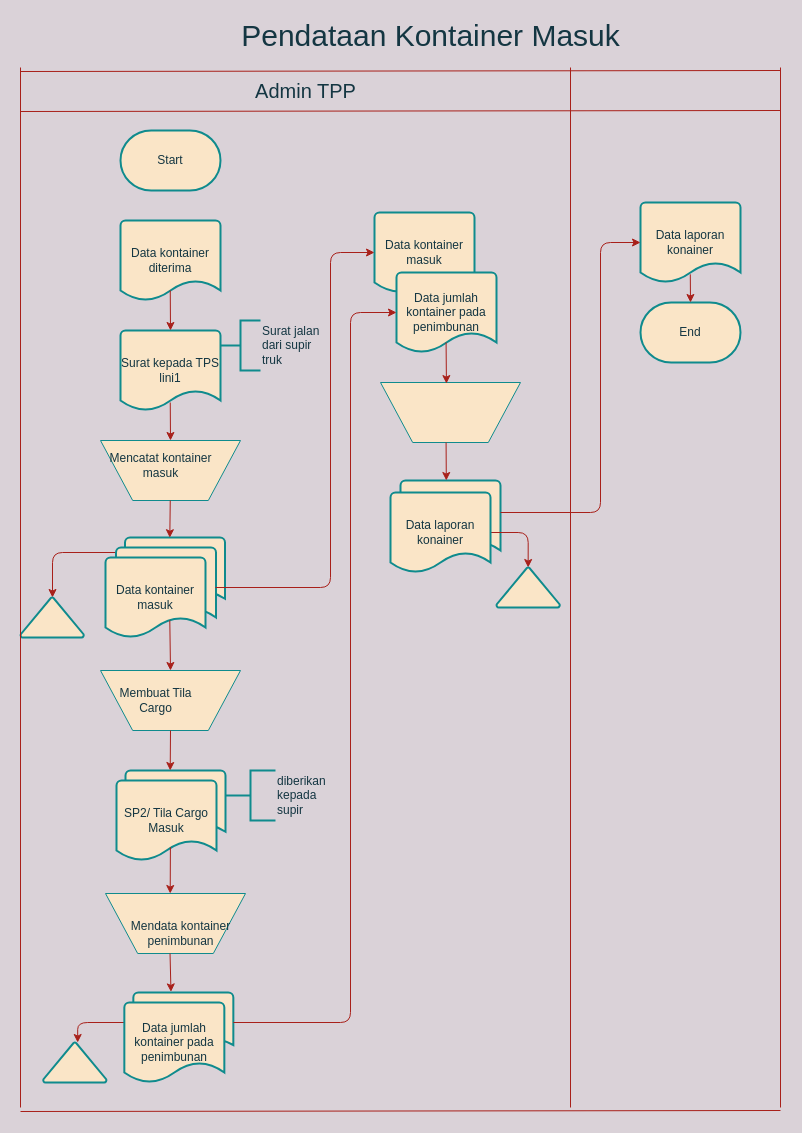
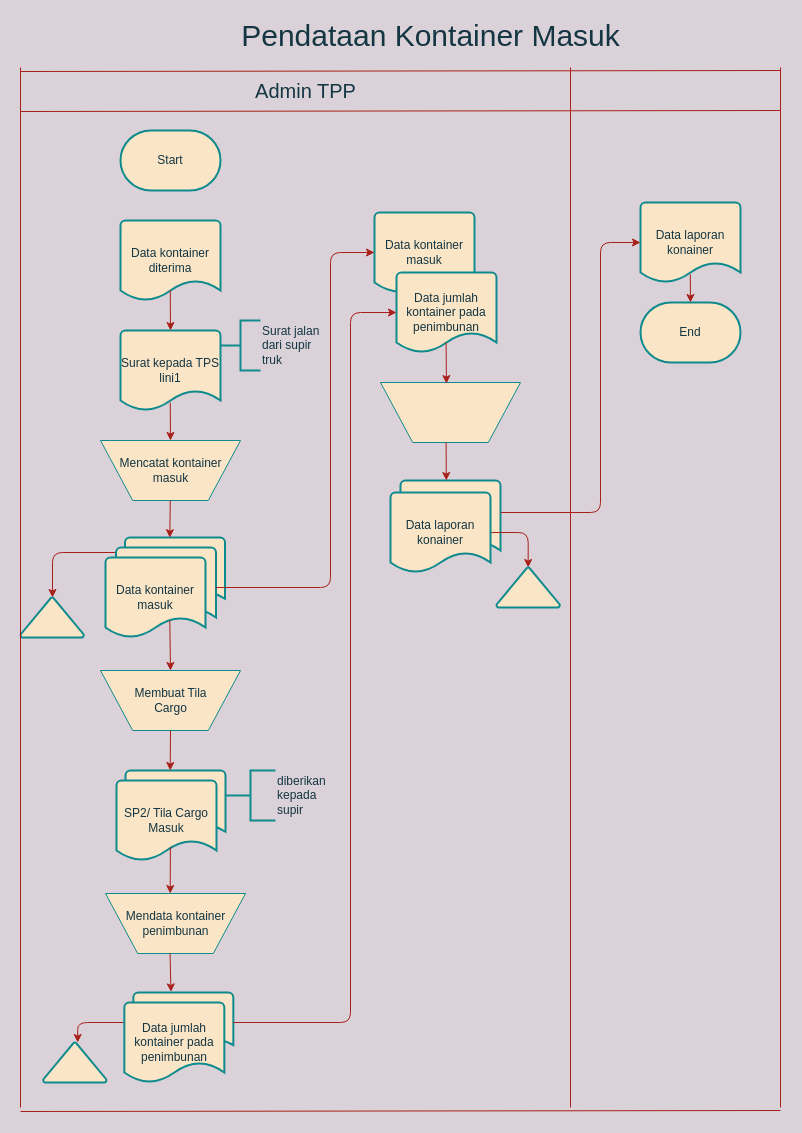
(161, 466) -> (171, 471)
(156, 701) -> (171, 701)
(181, 934) -> (176, 924)
